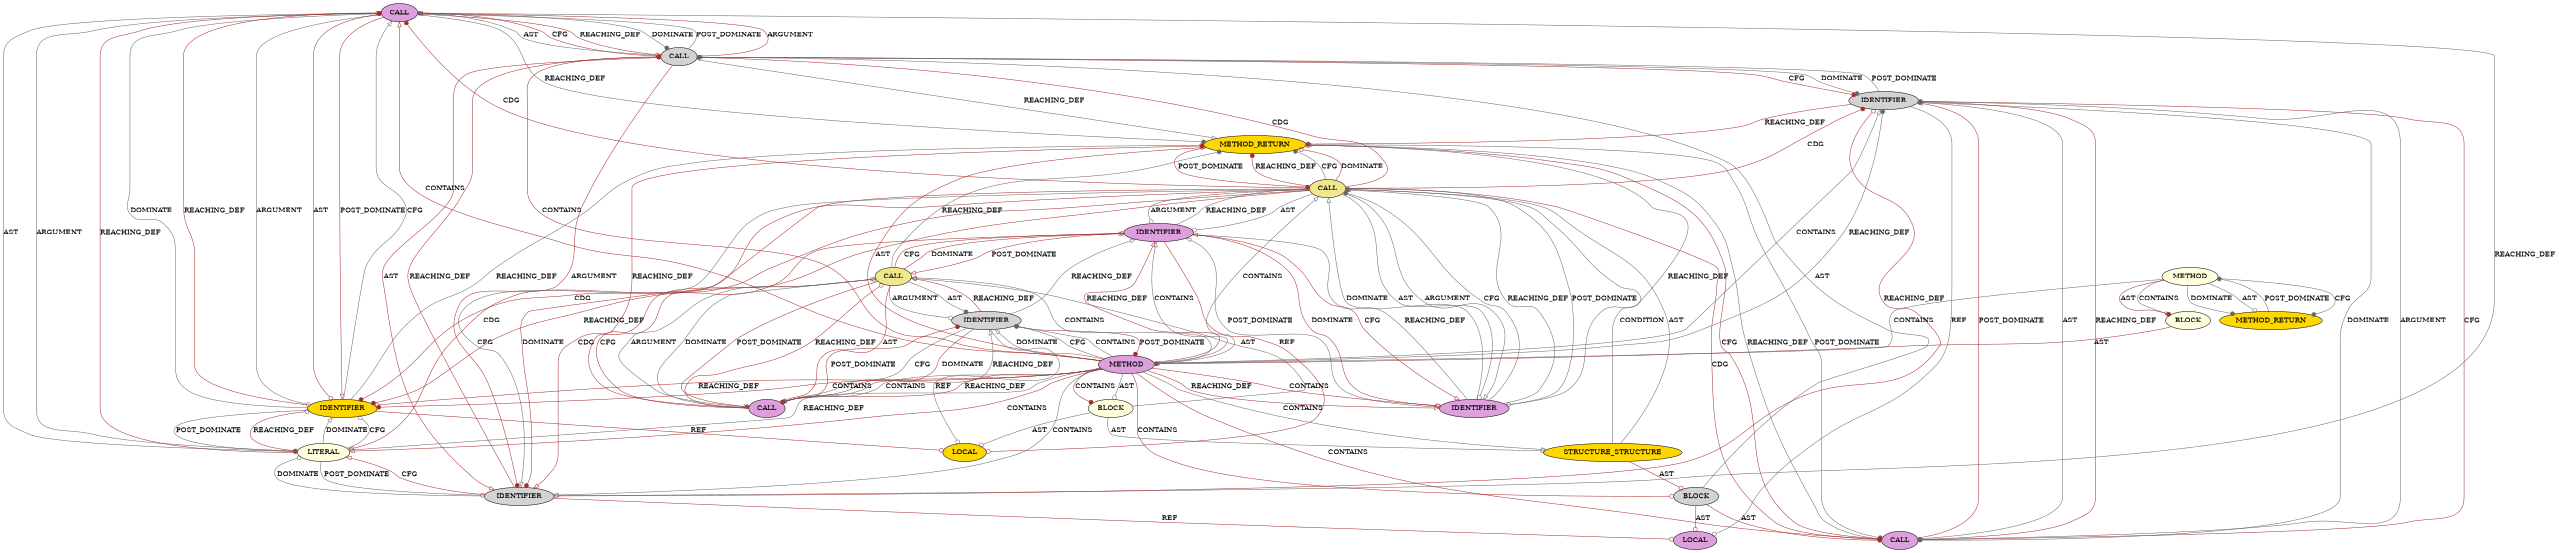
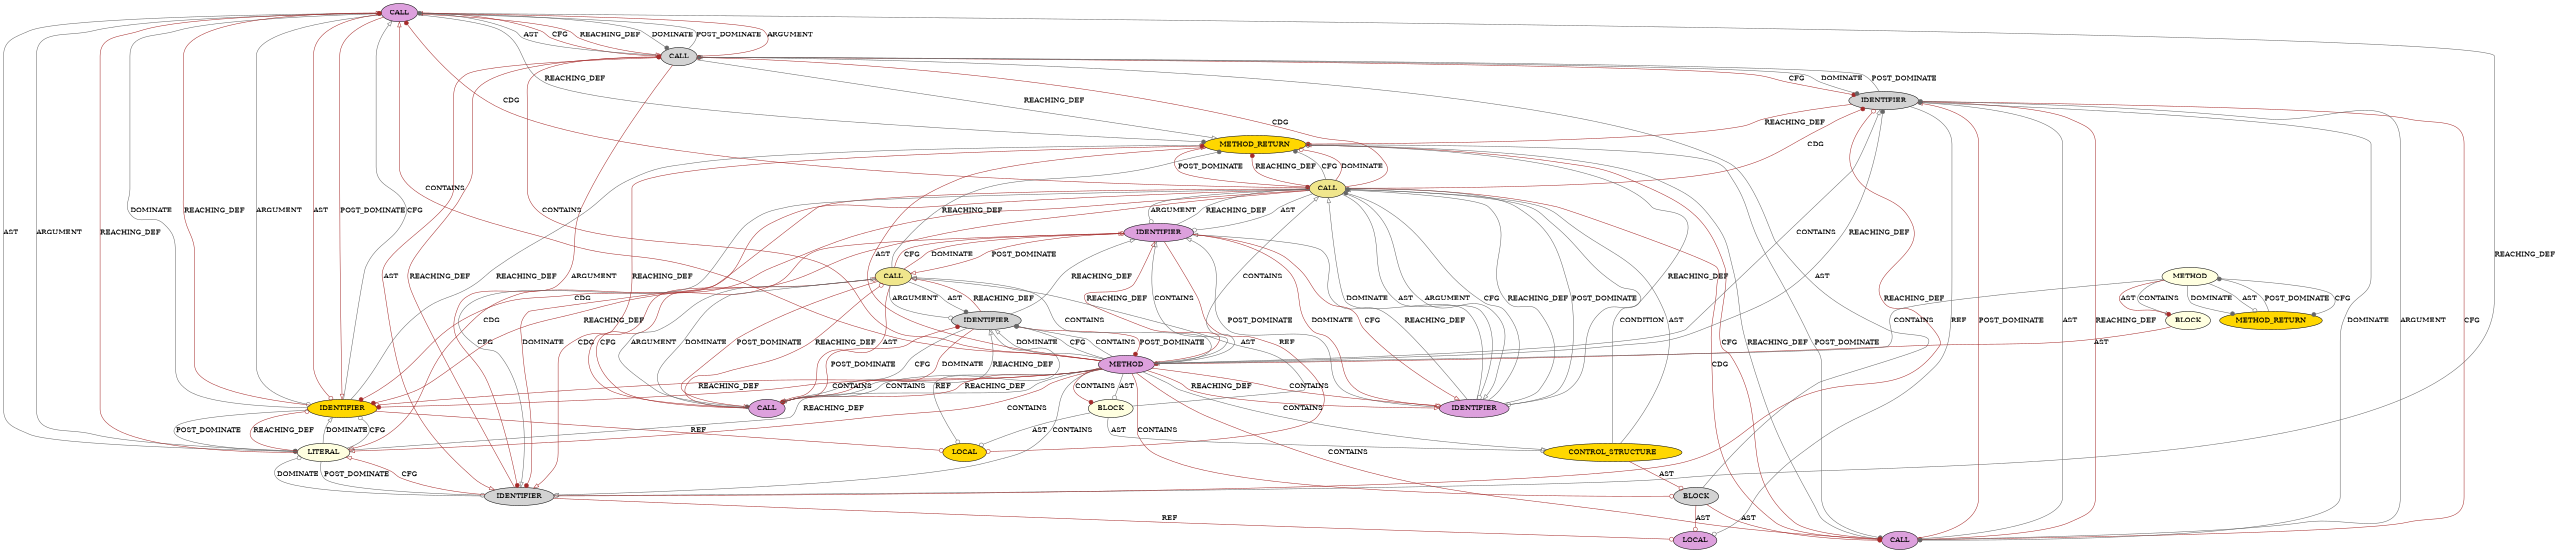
(1613, 452) -> (1613, 452)
